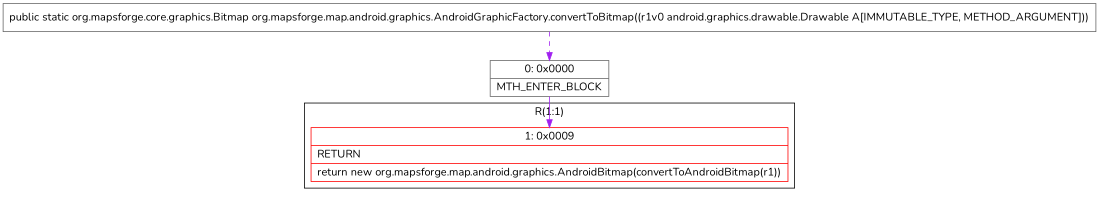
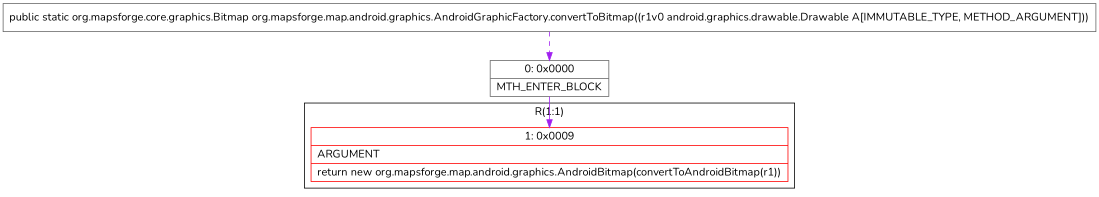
(339, 154) -> (349, 154)
